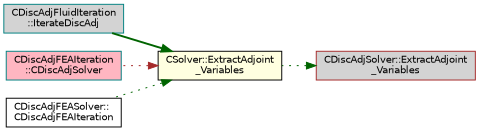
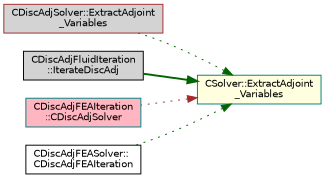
(64, 19) -> (83, 66)
(220, 66) -> (259, 90)
(294, 66) -> (182, 50)
